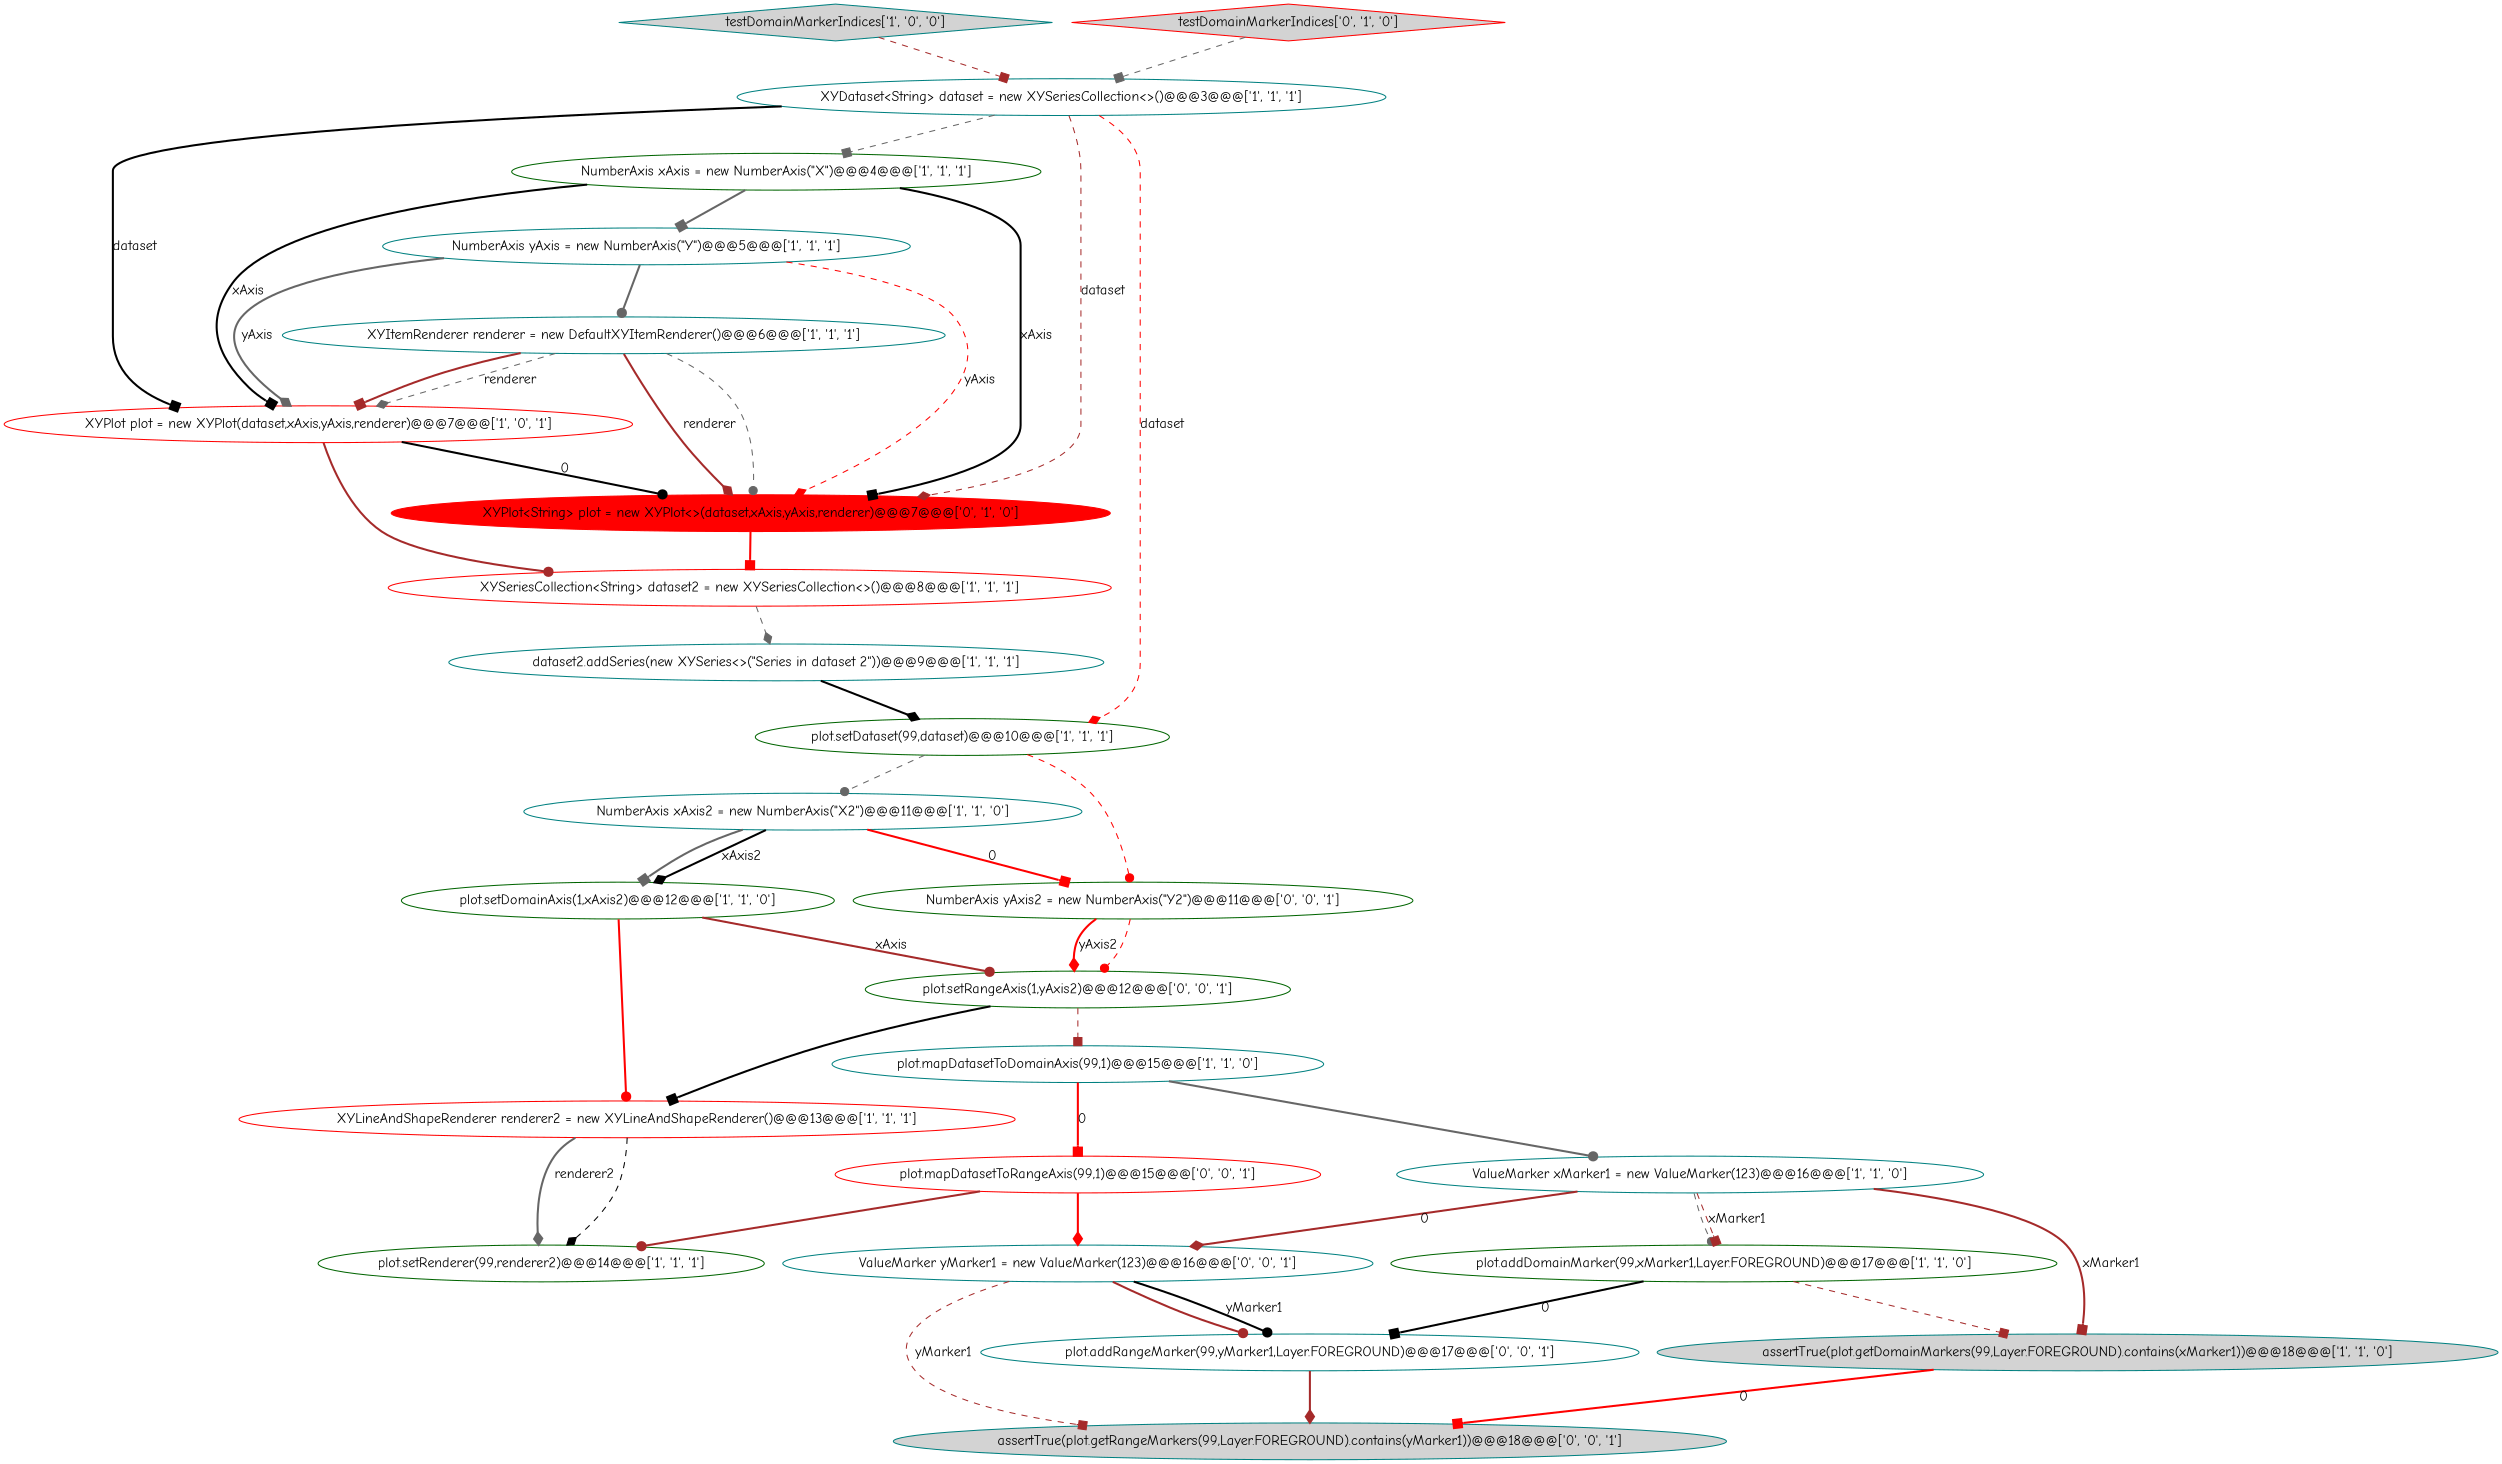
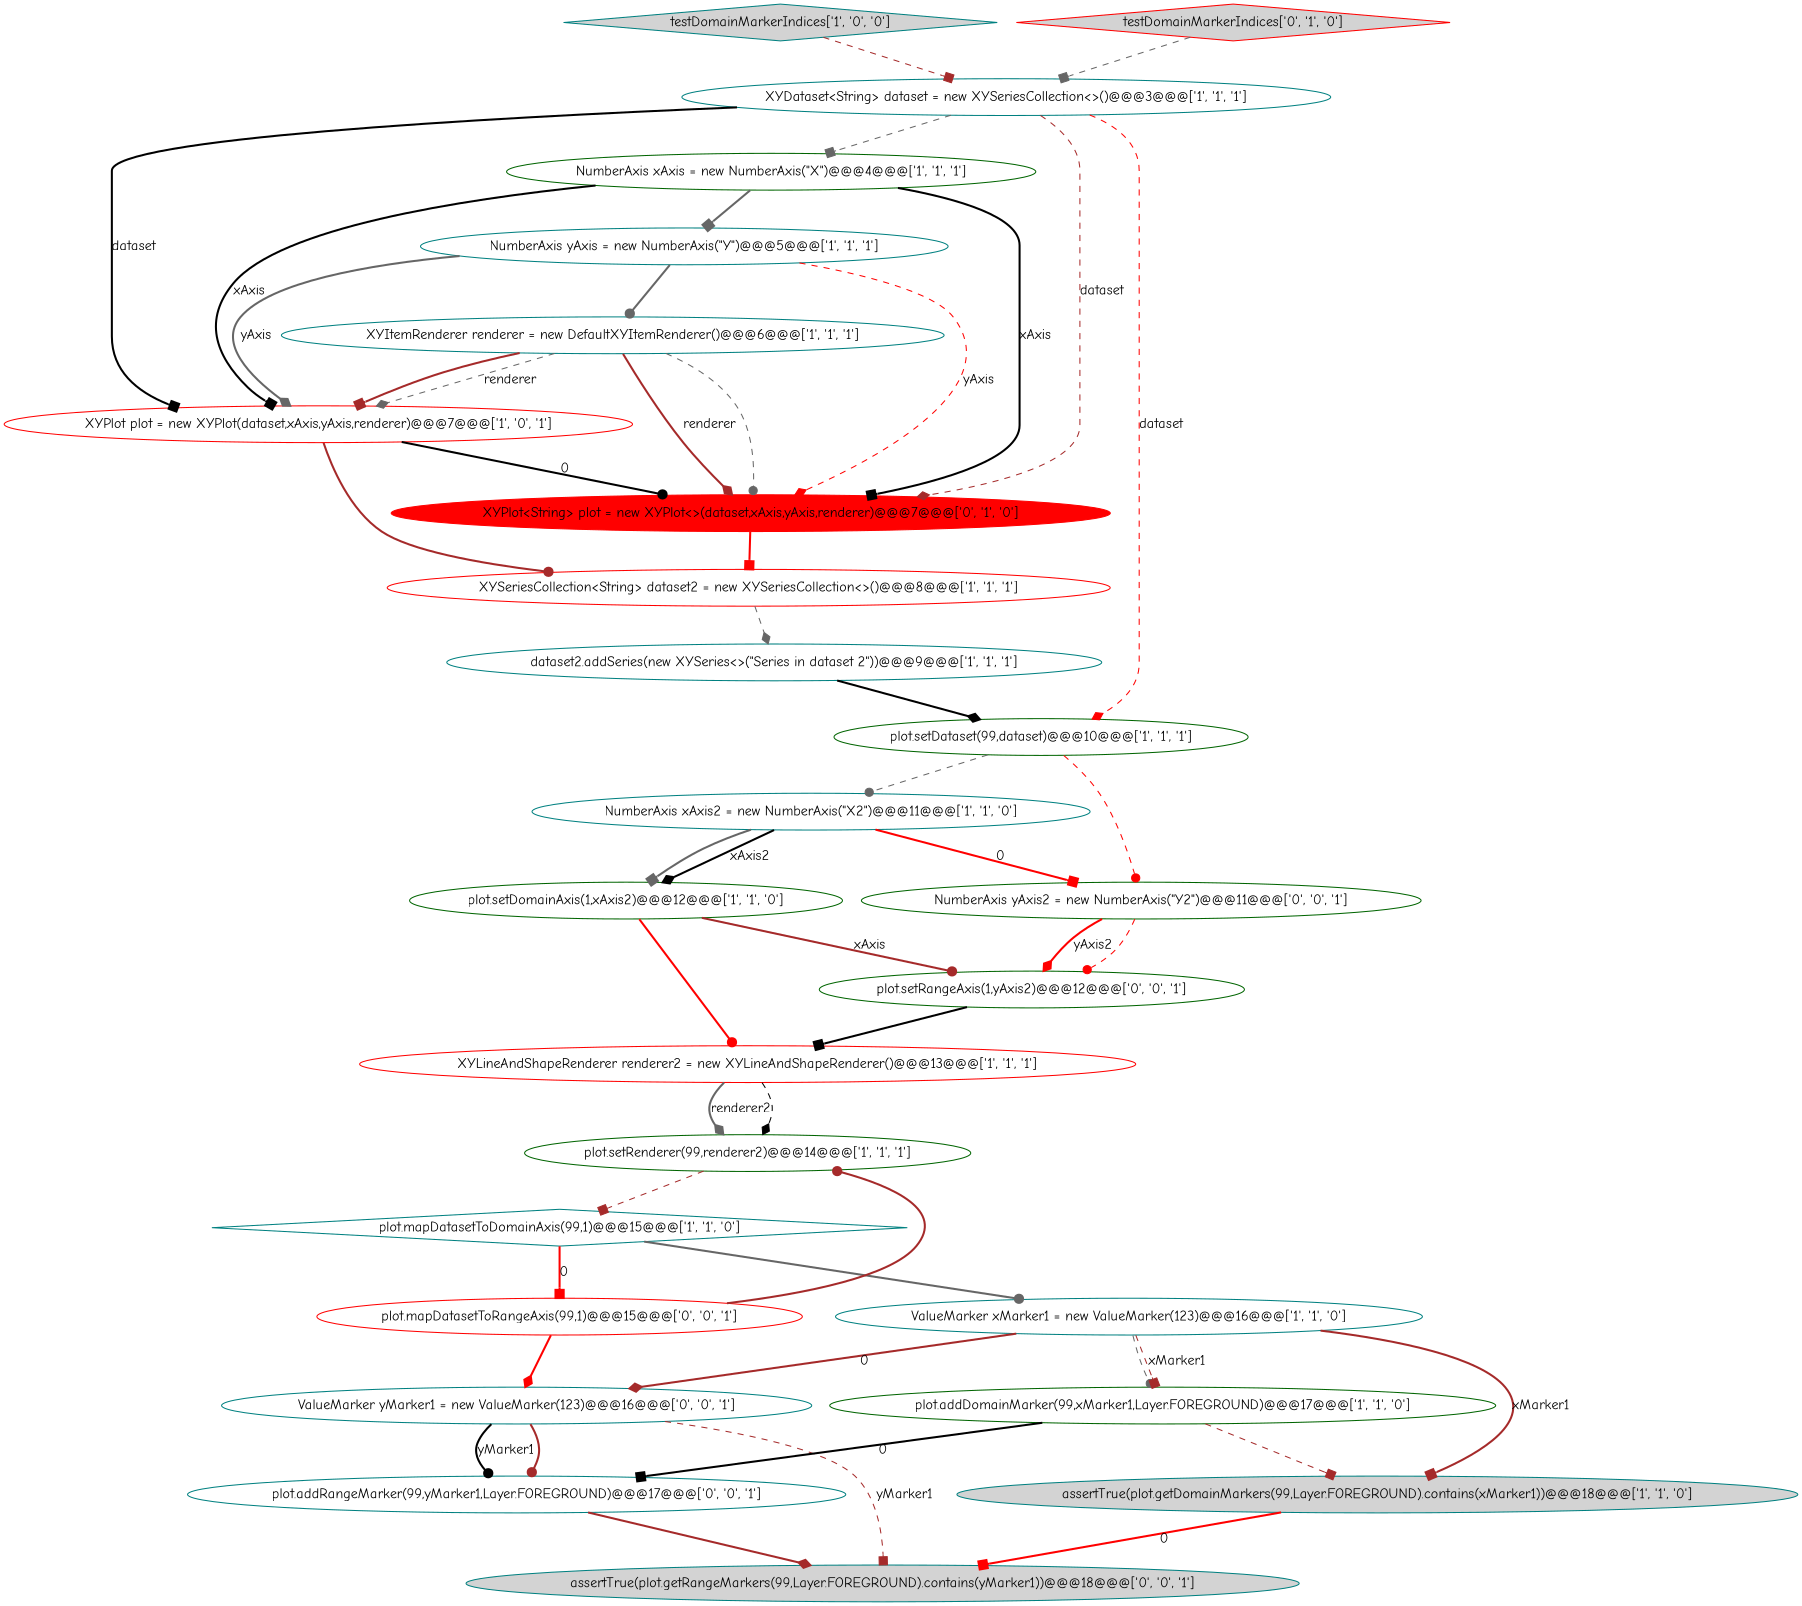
(1078, 1022) -> (656, 1189)
(1078, 1064) -> (560, 1228)
